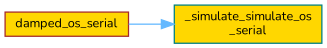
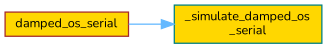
(248, 24) -> (248, 24)
